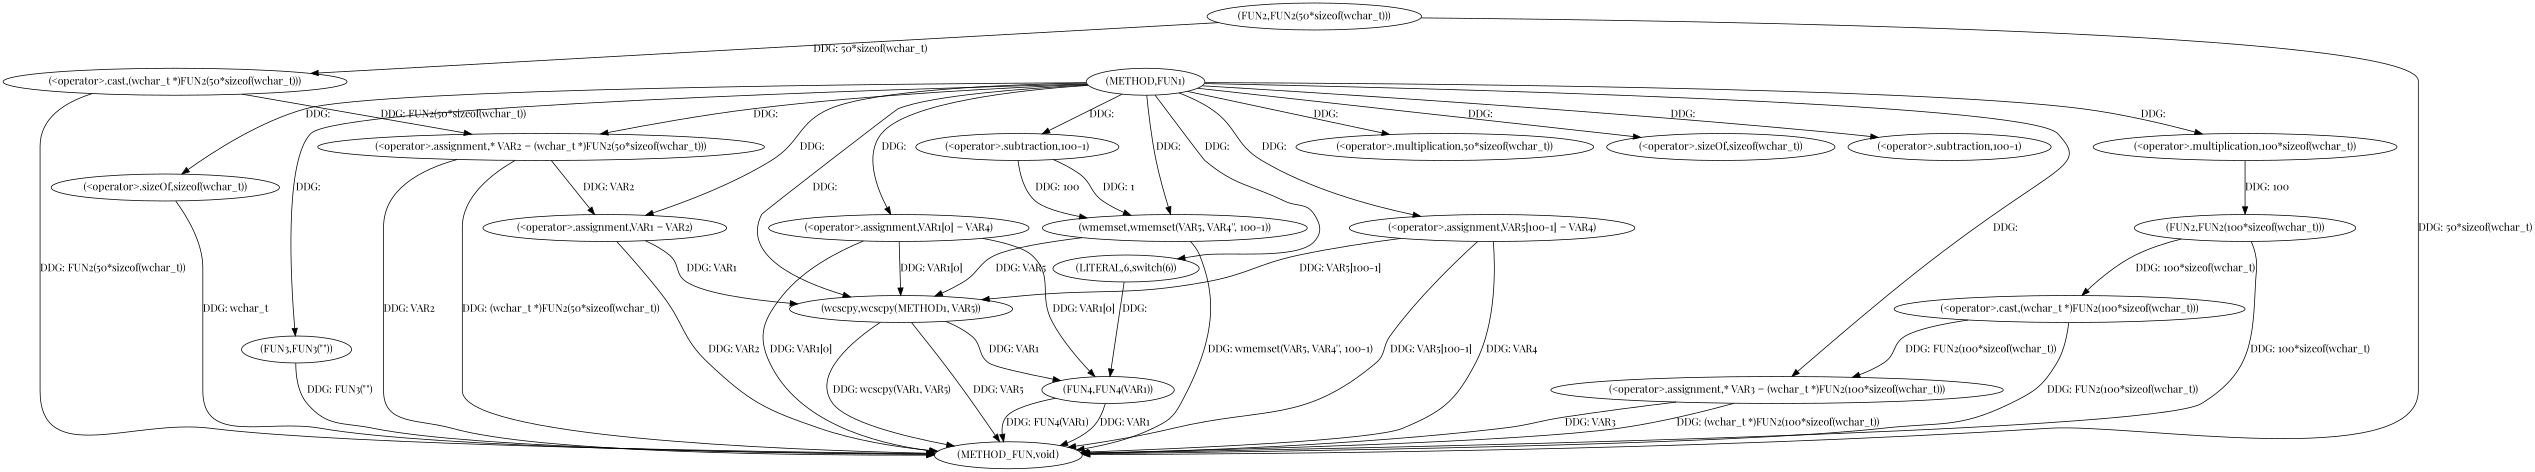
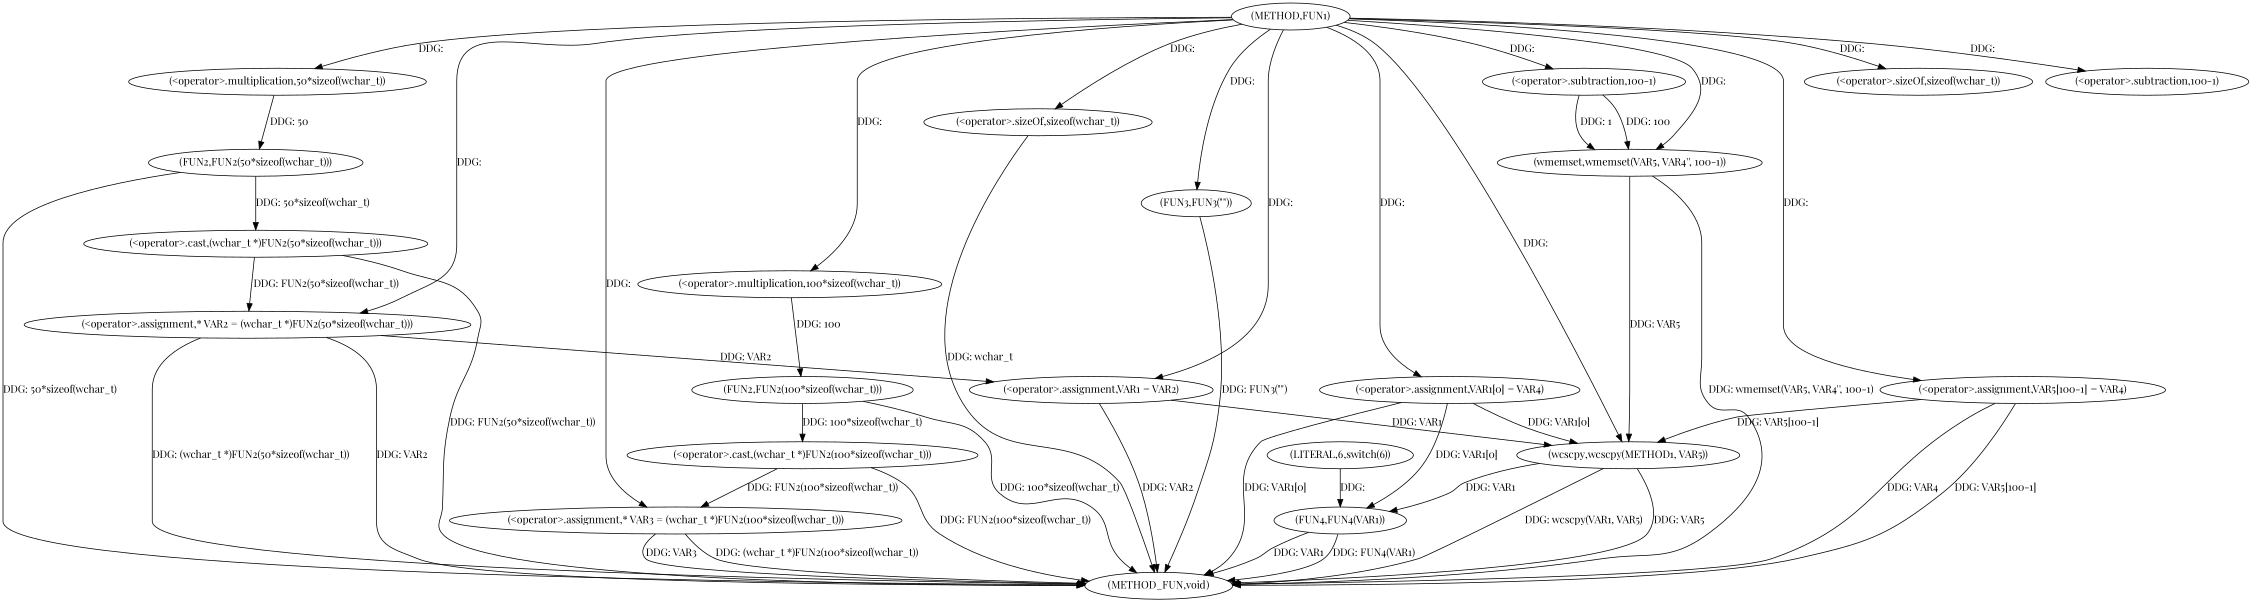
none -> (268, 118)
(1296, 204) -> none
